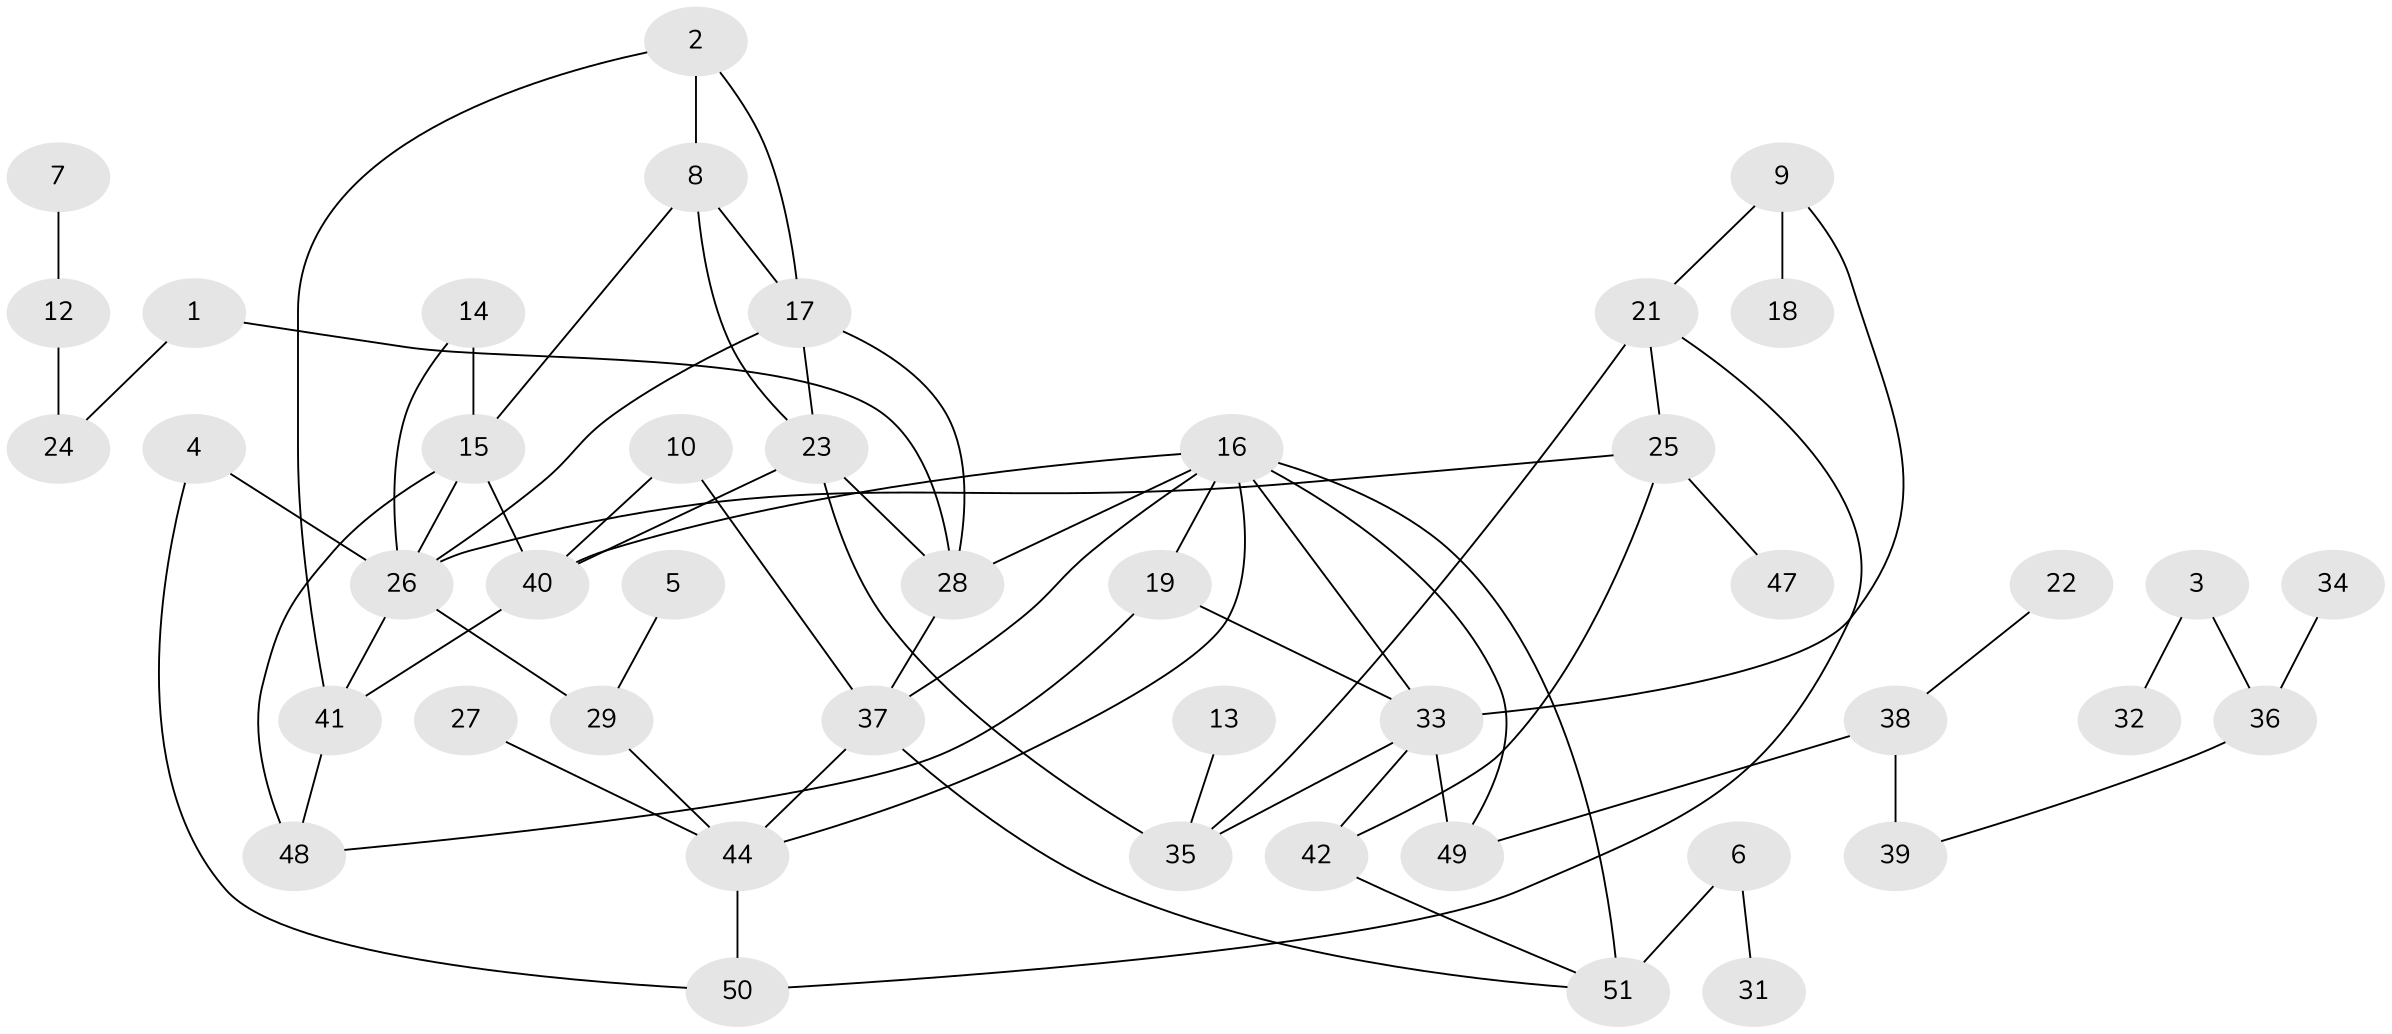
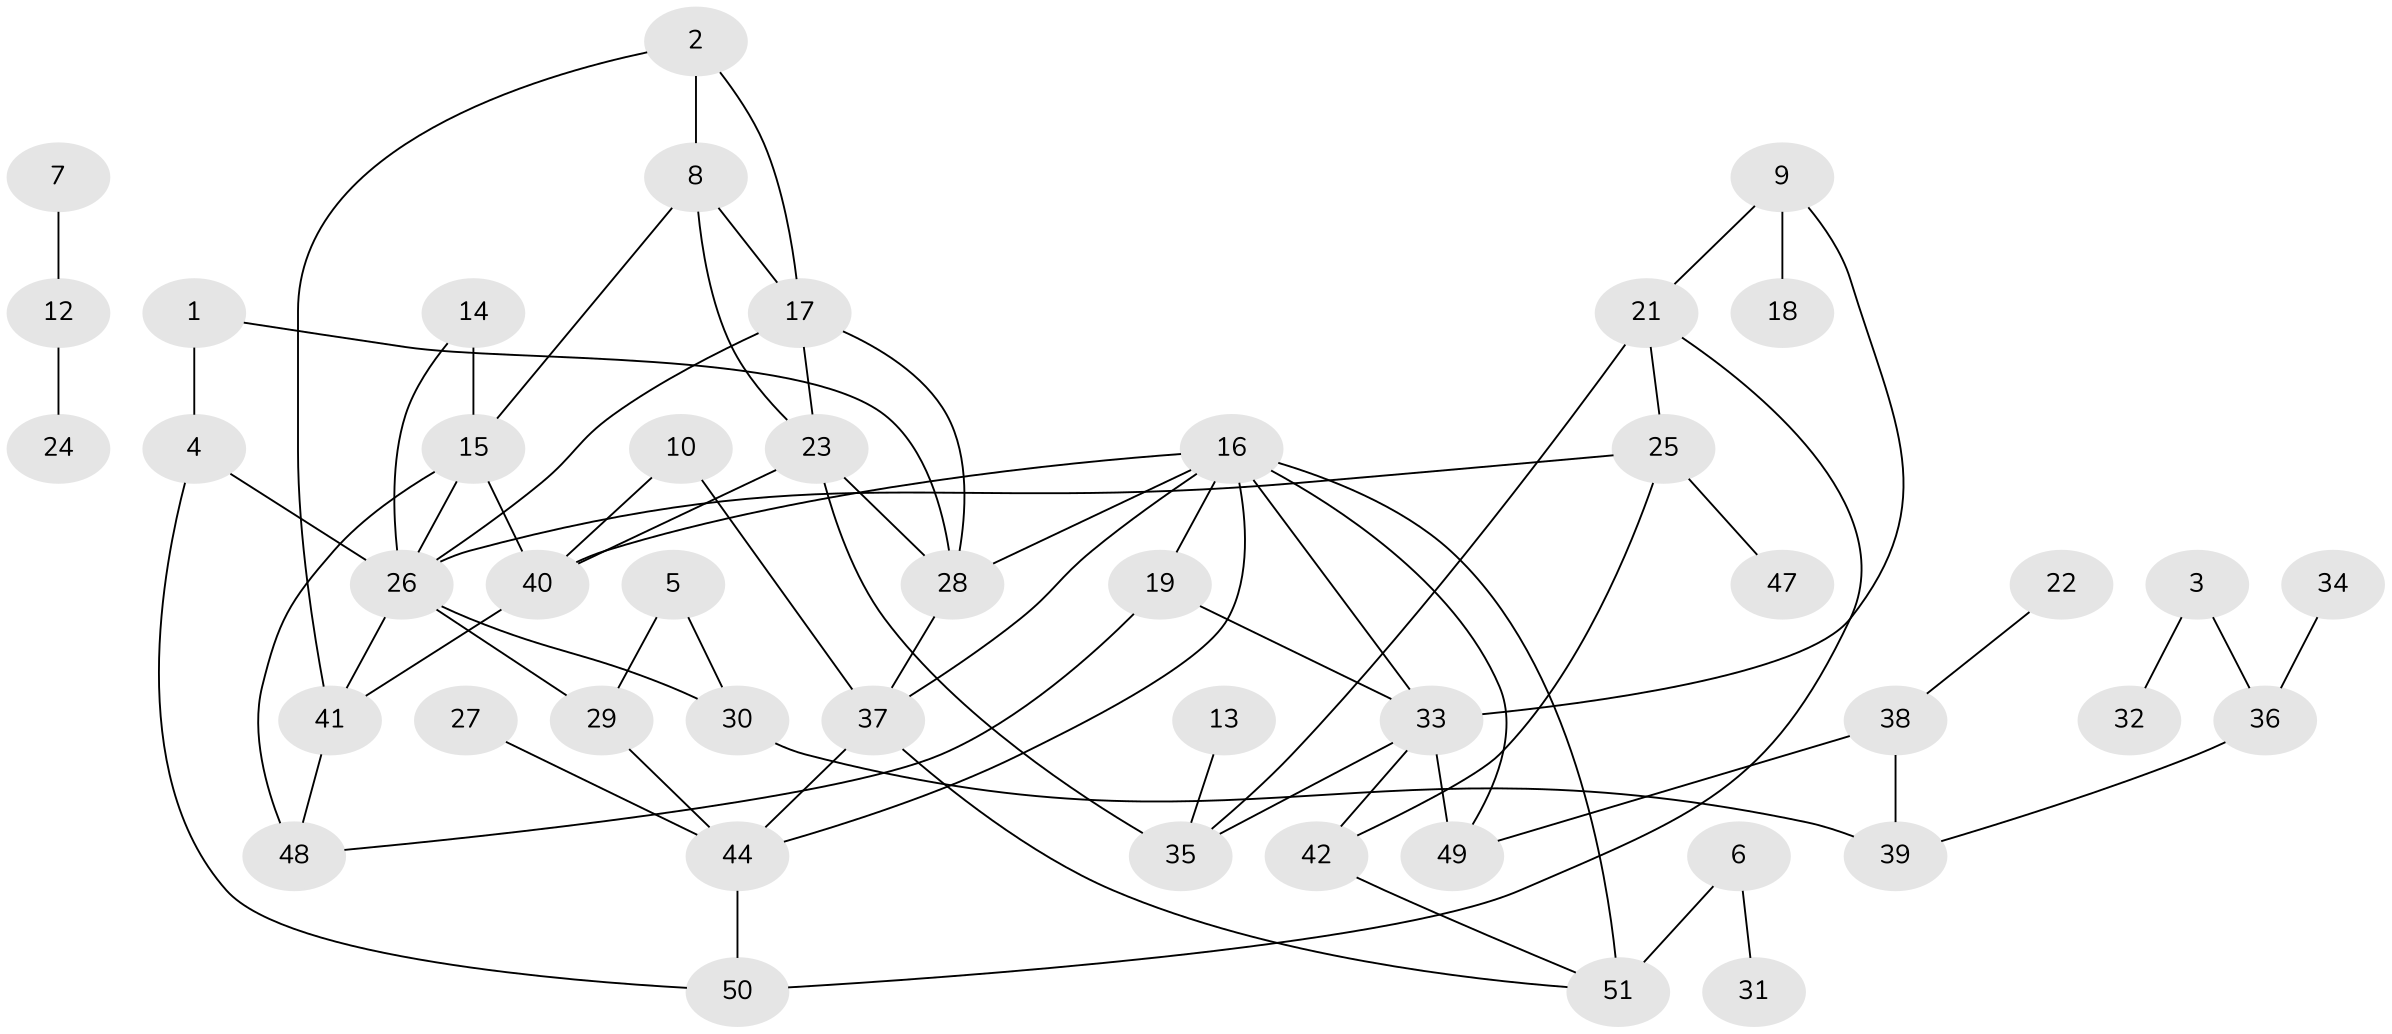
(127, 381) -> (194, 381)
none -> (737, 720)
